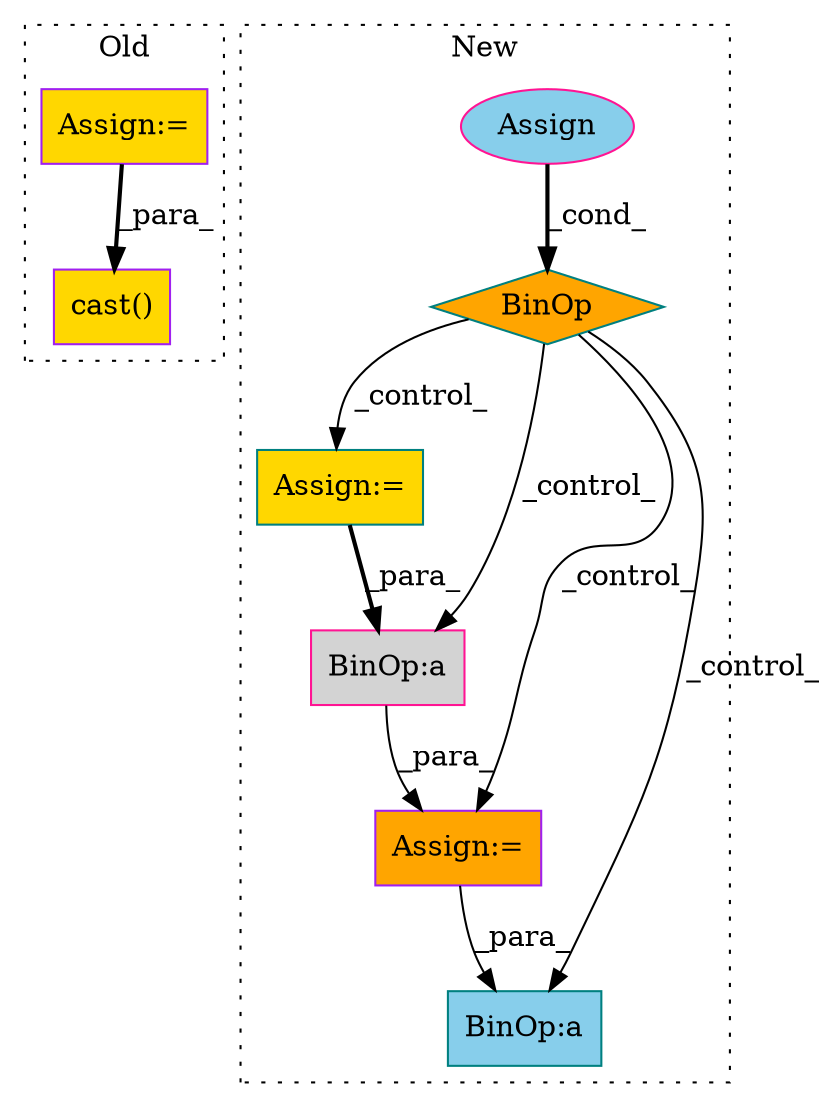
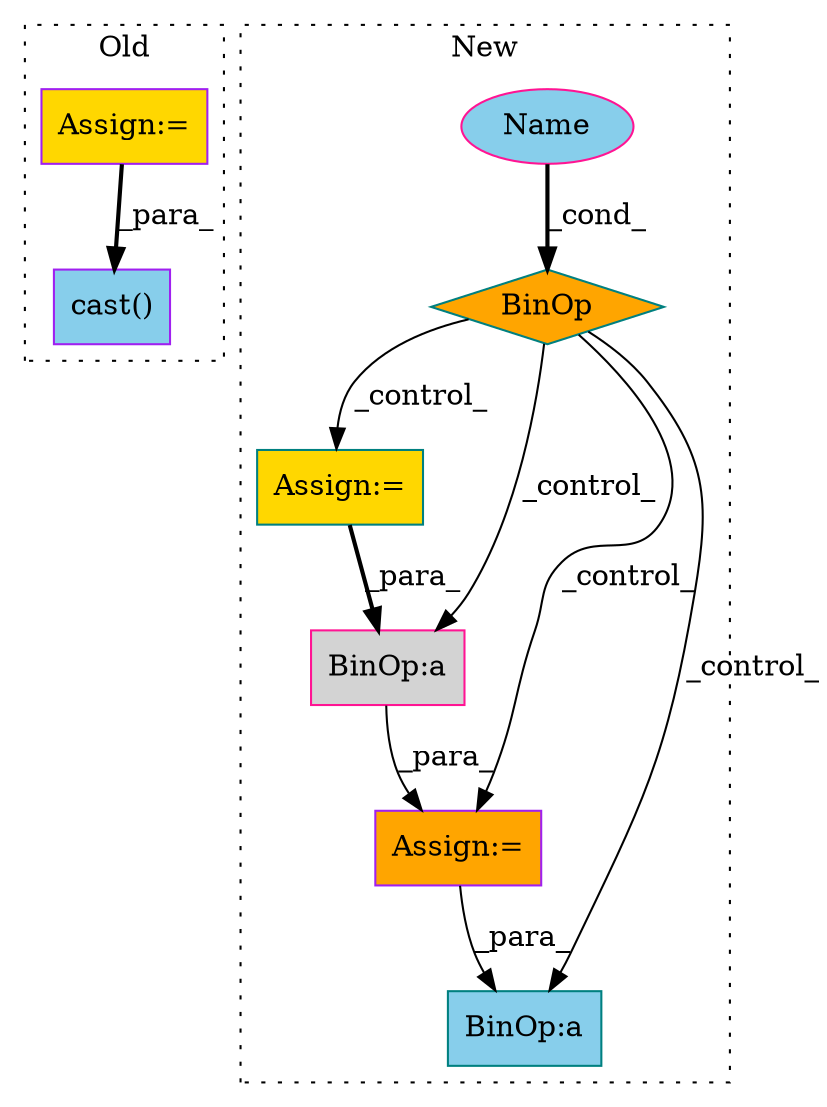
(547, 126) -> (547, 126)
(112, 307) -> (112, 307)
